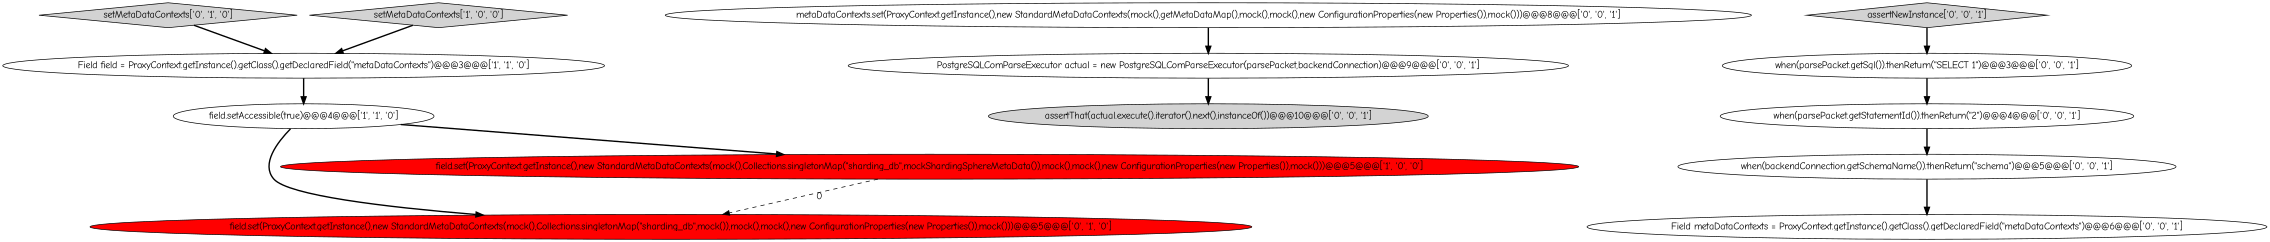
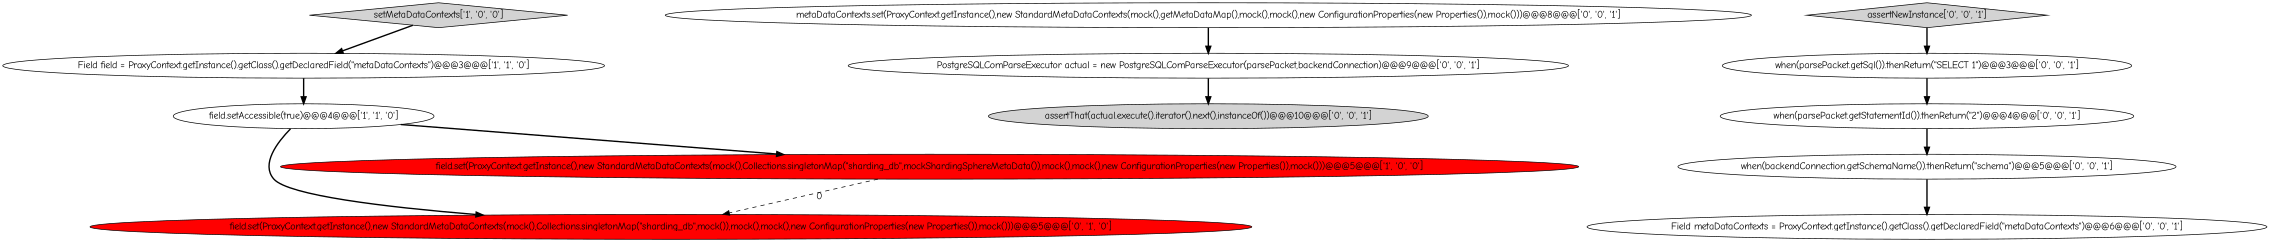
(168, 15) -> none
